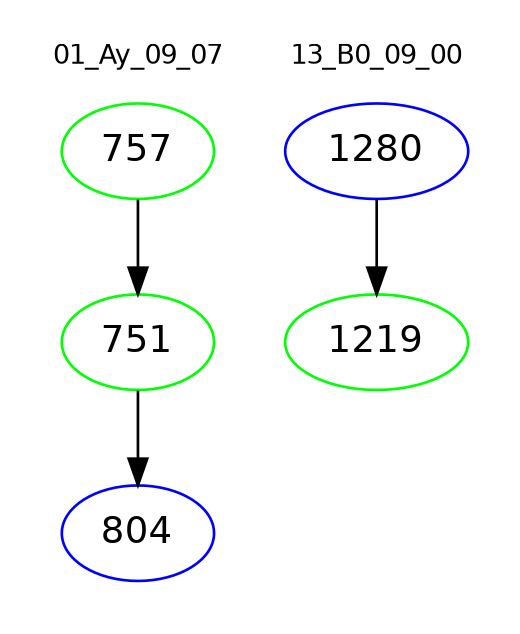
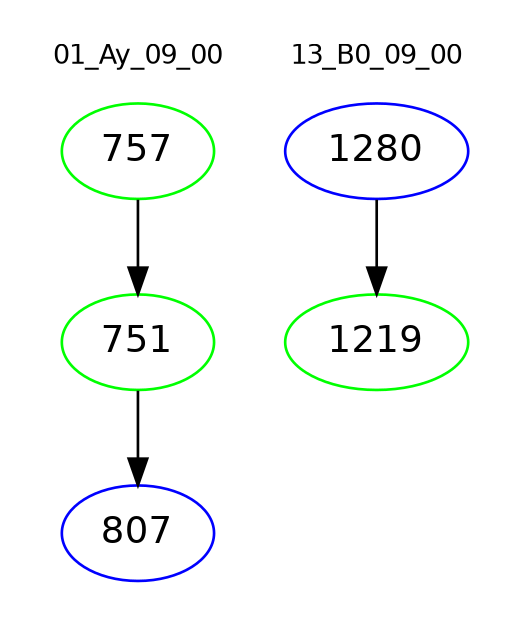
(138, 57) -> (138, 57)
(138, 533) -> (138, 533)
